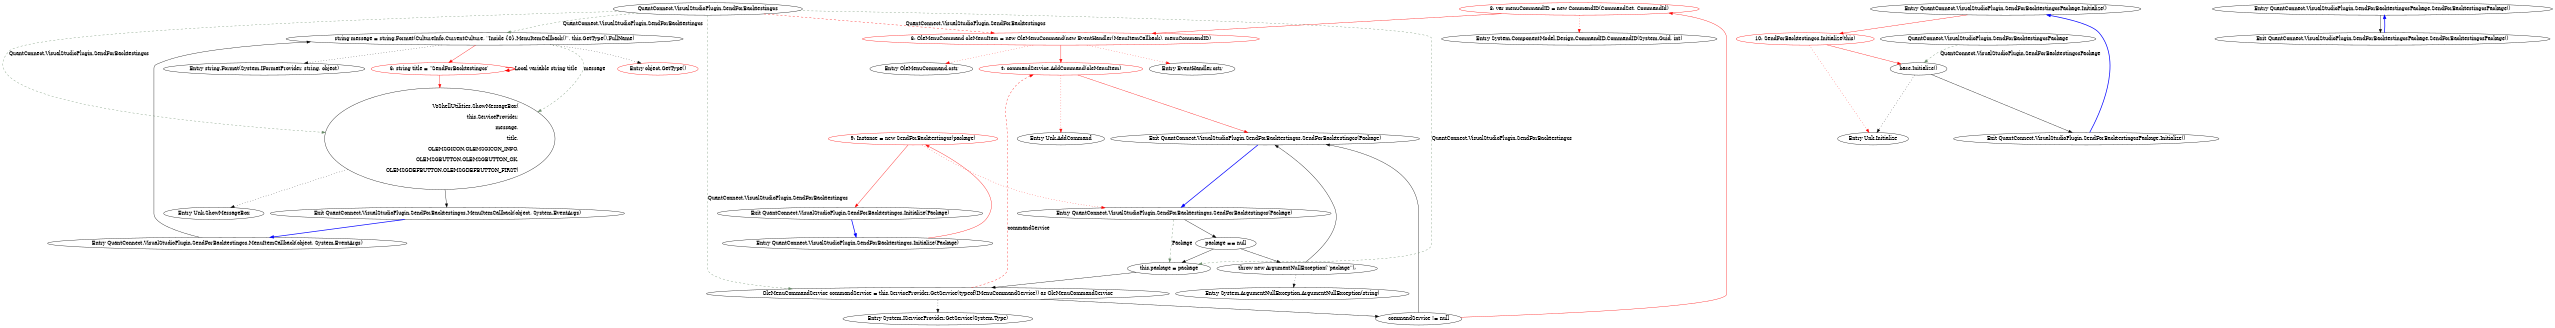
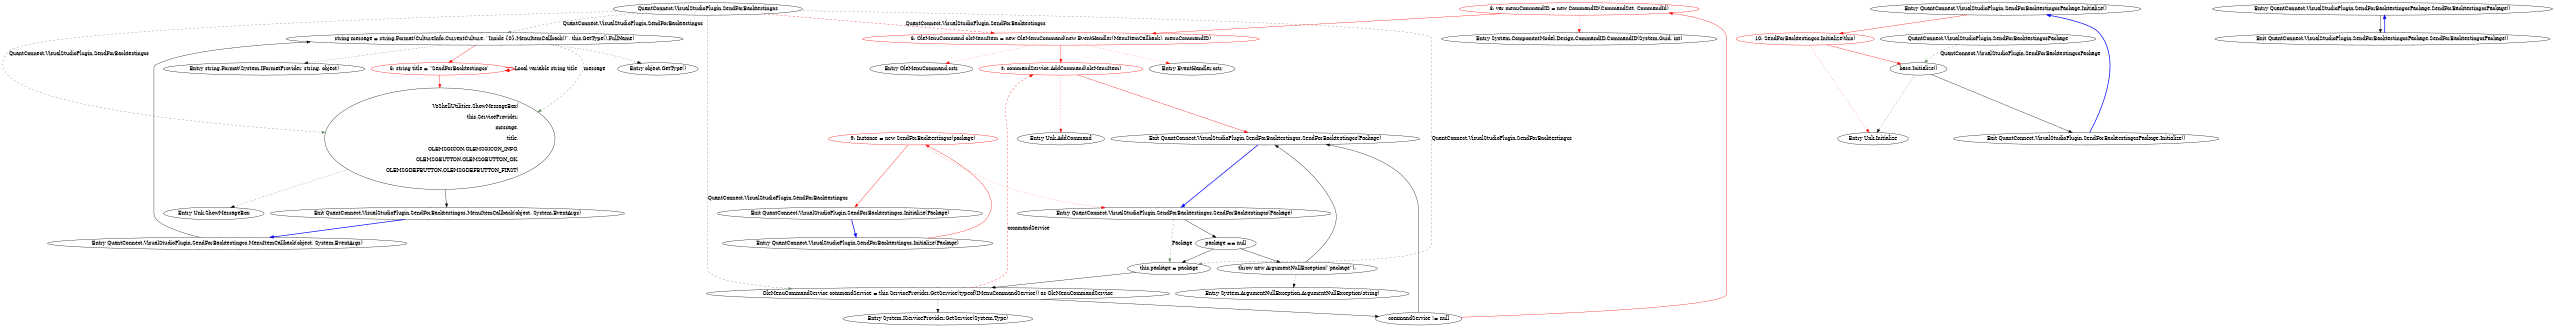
(658, 69) -> (658, 69)
